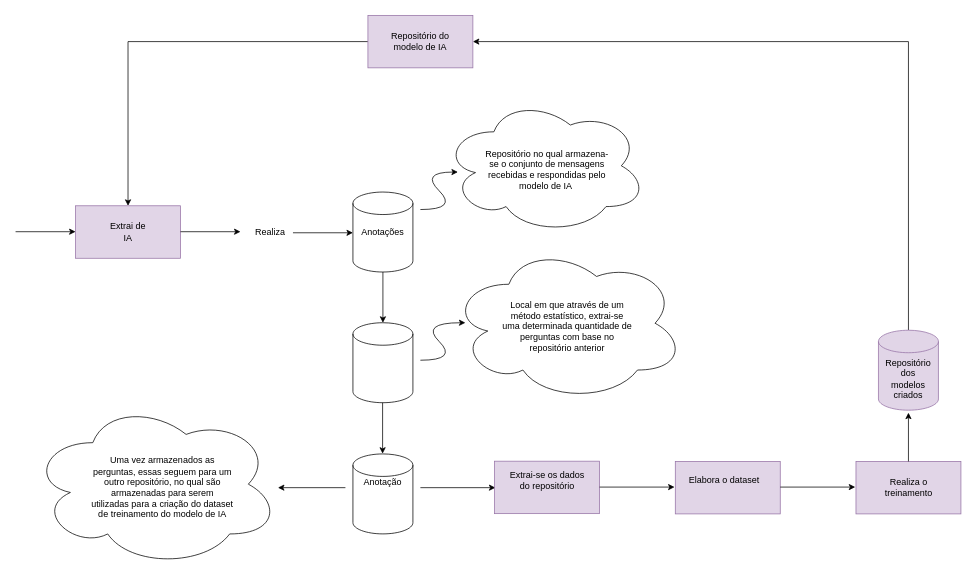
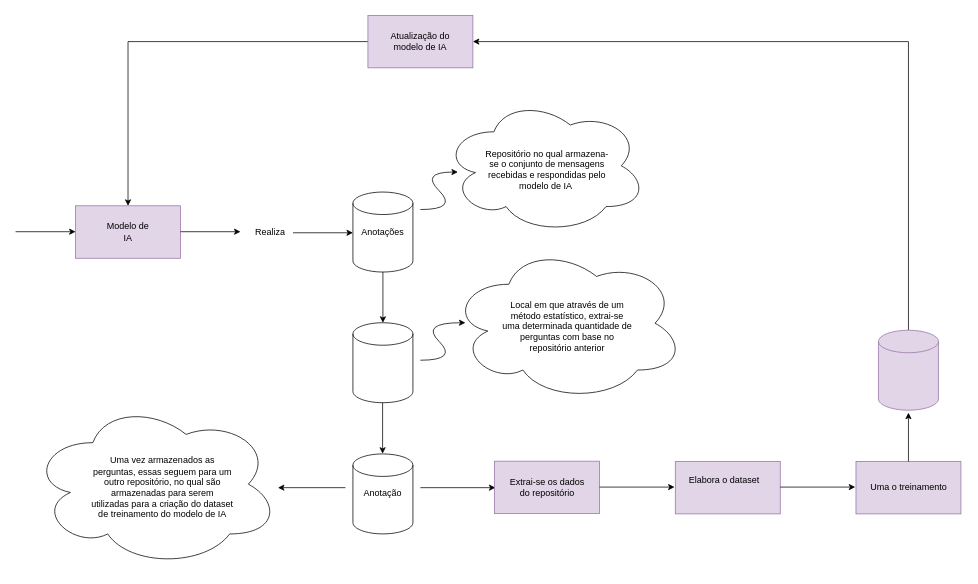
(420, 42) -> (420, 42)
(128, 232) -> (128, 232)
(909, 379) -> none
(547, 480) -> (547, 488)
(383, 483) -> (383, 494)
(909, 488) -> (909, 488)
